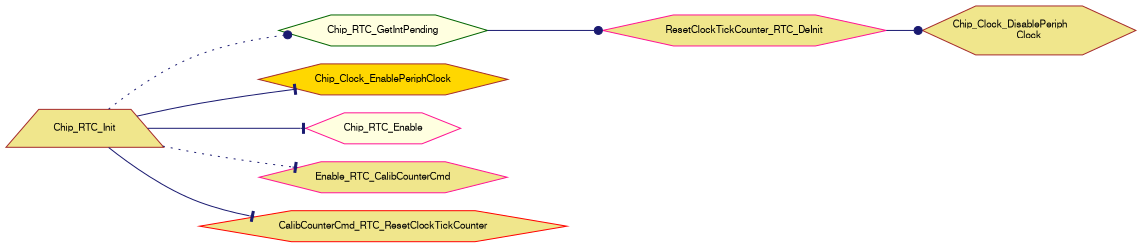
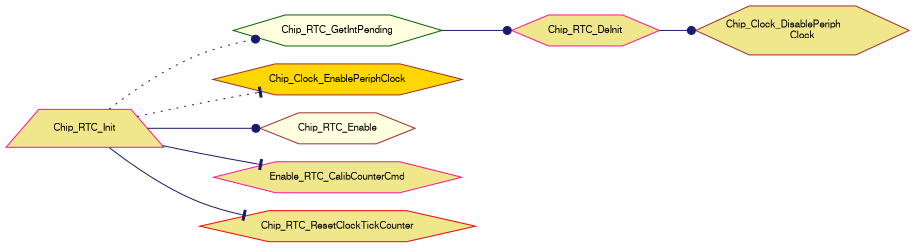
(744, 30) -> (585, 30)
(214, 101) -> (197, 104)
(85, 128) -> (85, 128)
(224, 128) -> (200, 128)
(383, 128) -> (338, 128)
(227, 158) -> (210, 155)
(383, 226) -> (338, 226)
